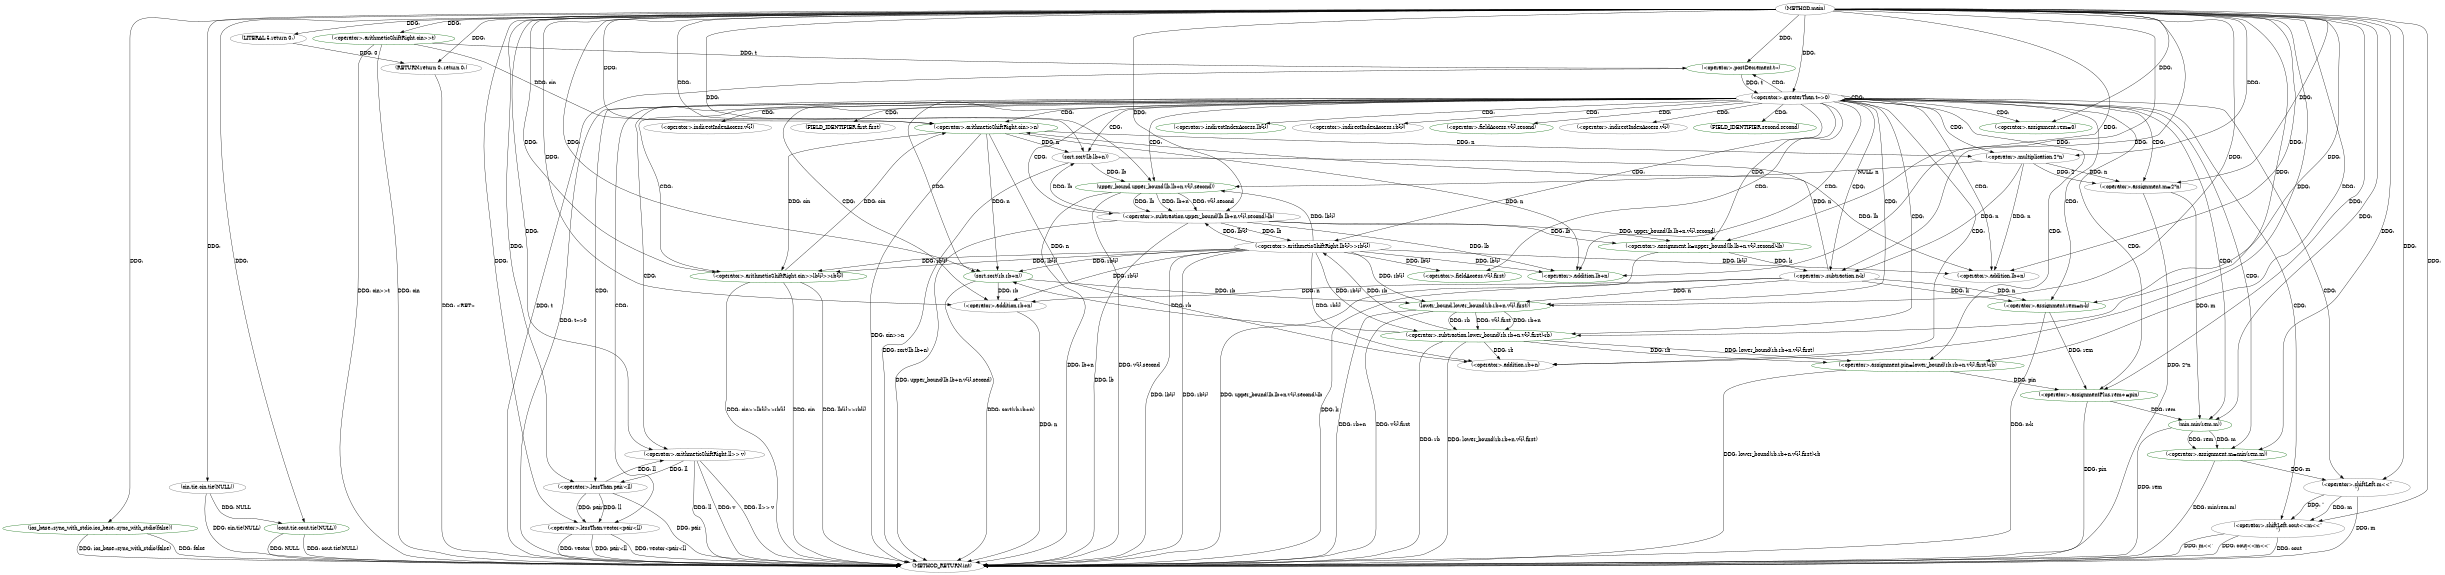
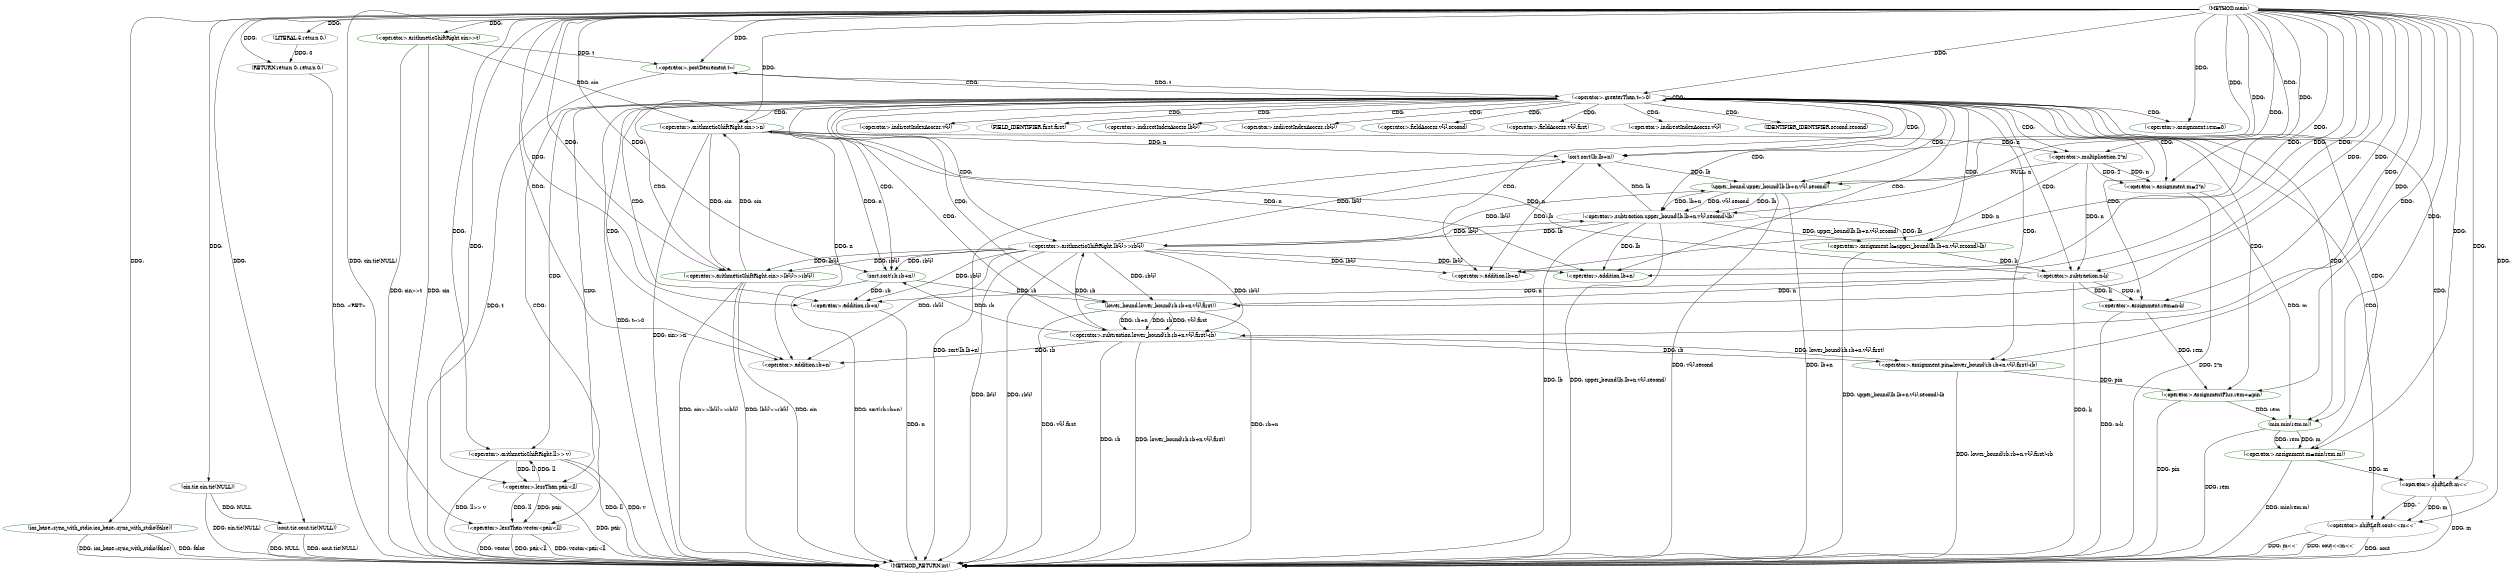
(1755, 128) -> (1816, 128)
(1390, 261) -> (1338, 200)
(502, 262) -> (373, 262)
